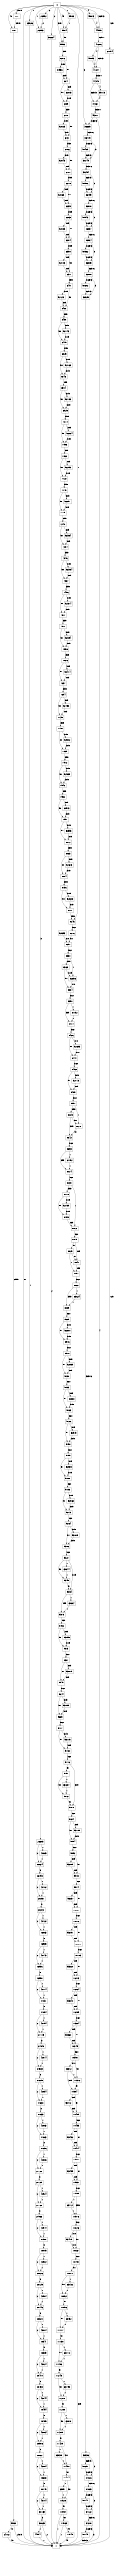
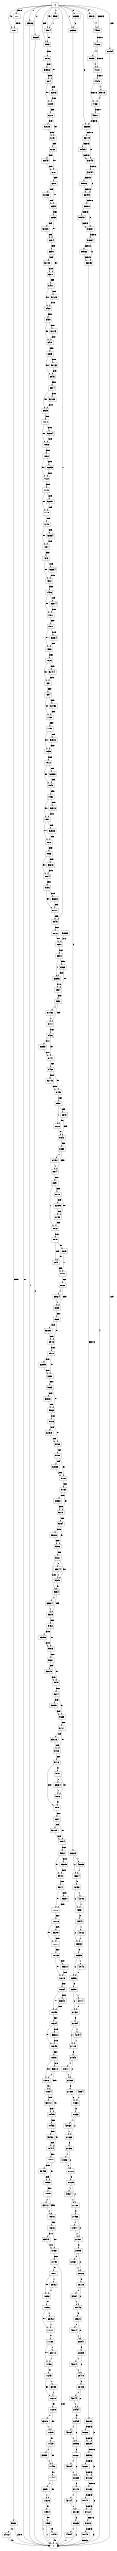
(41, 2085) -> none
